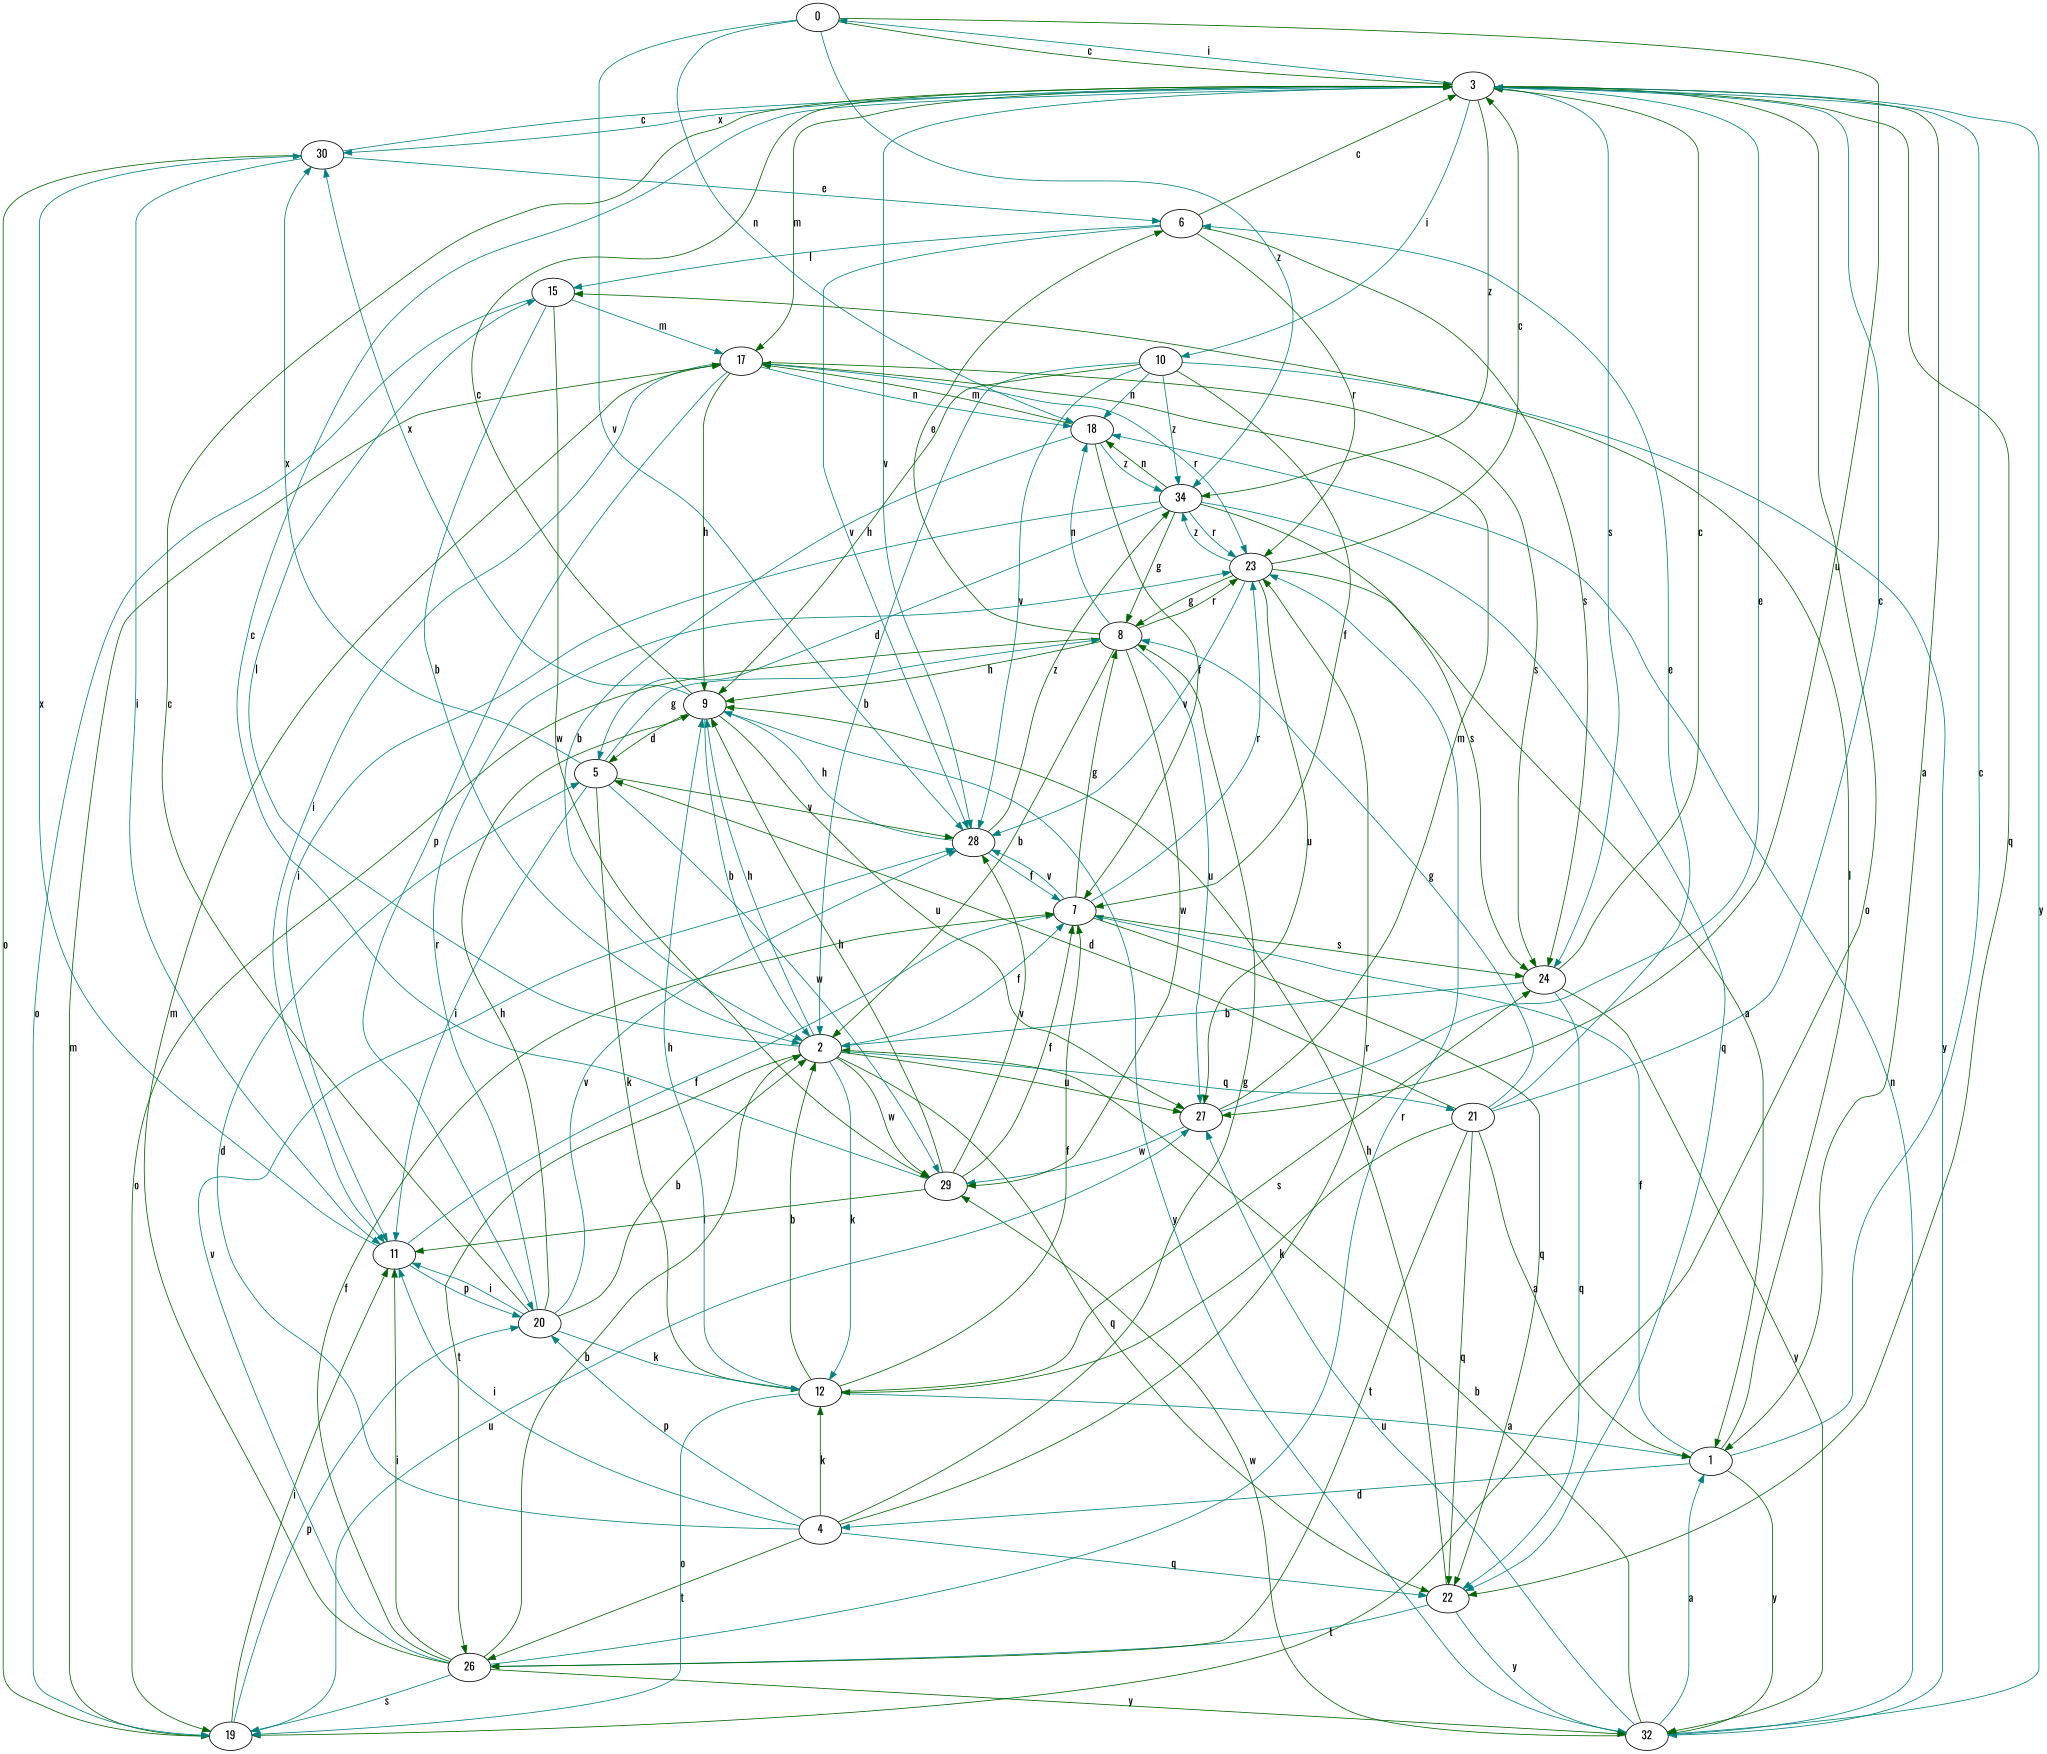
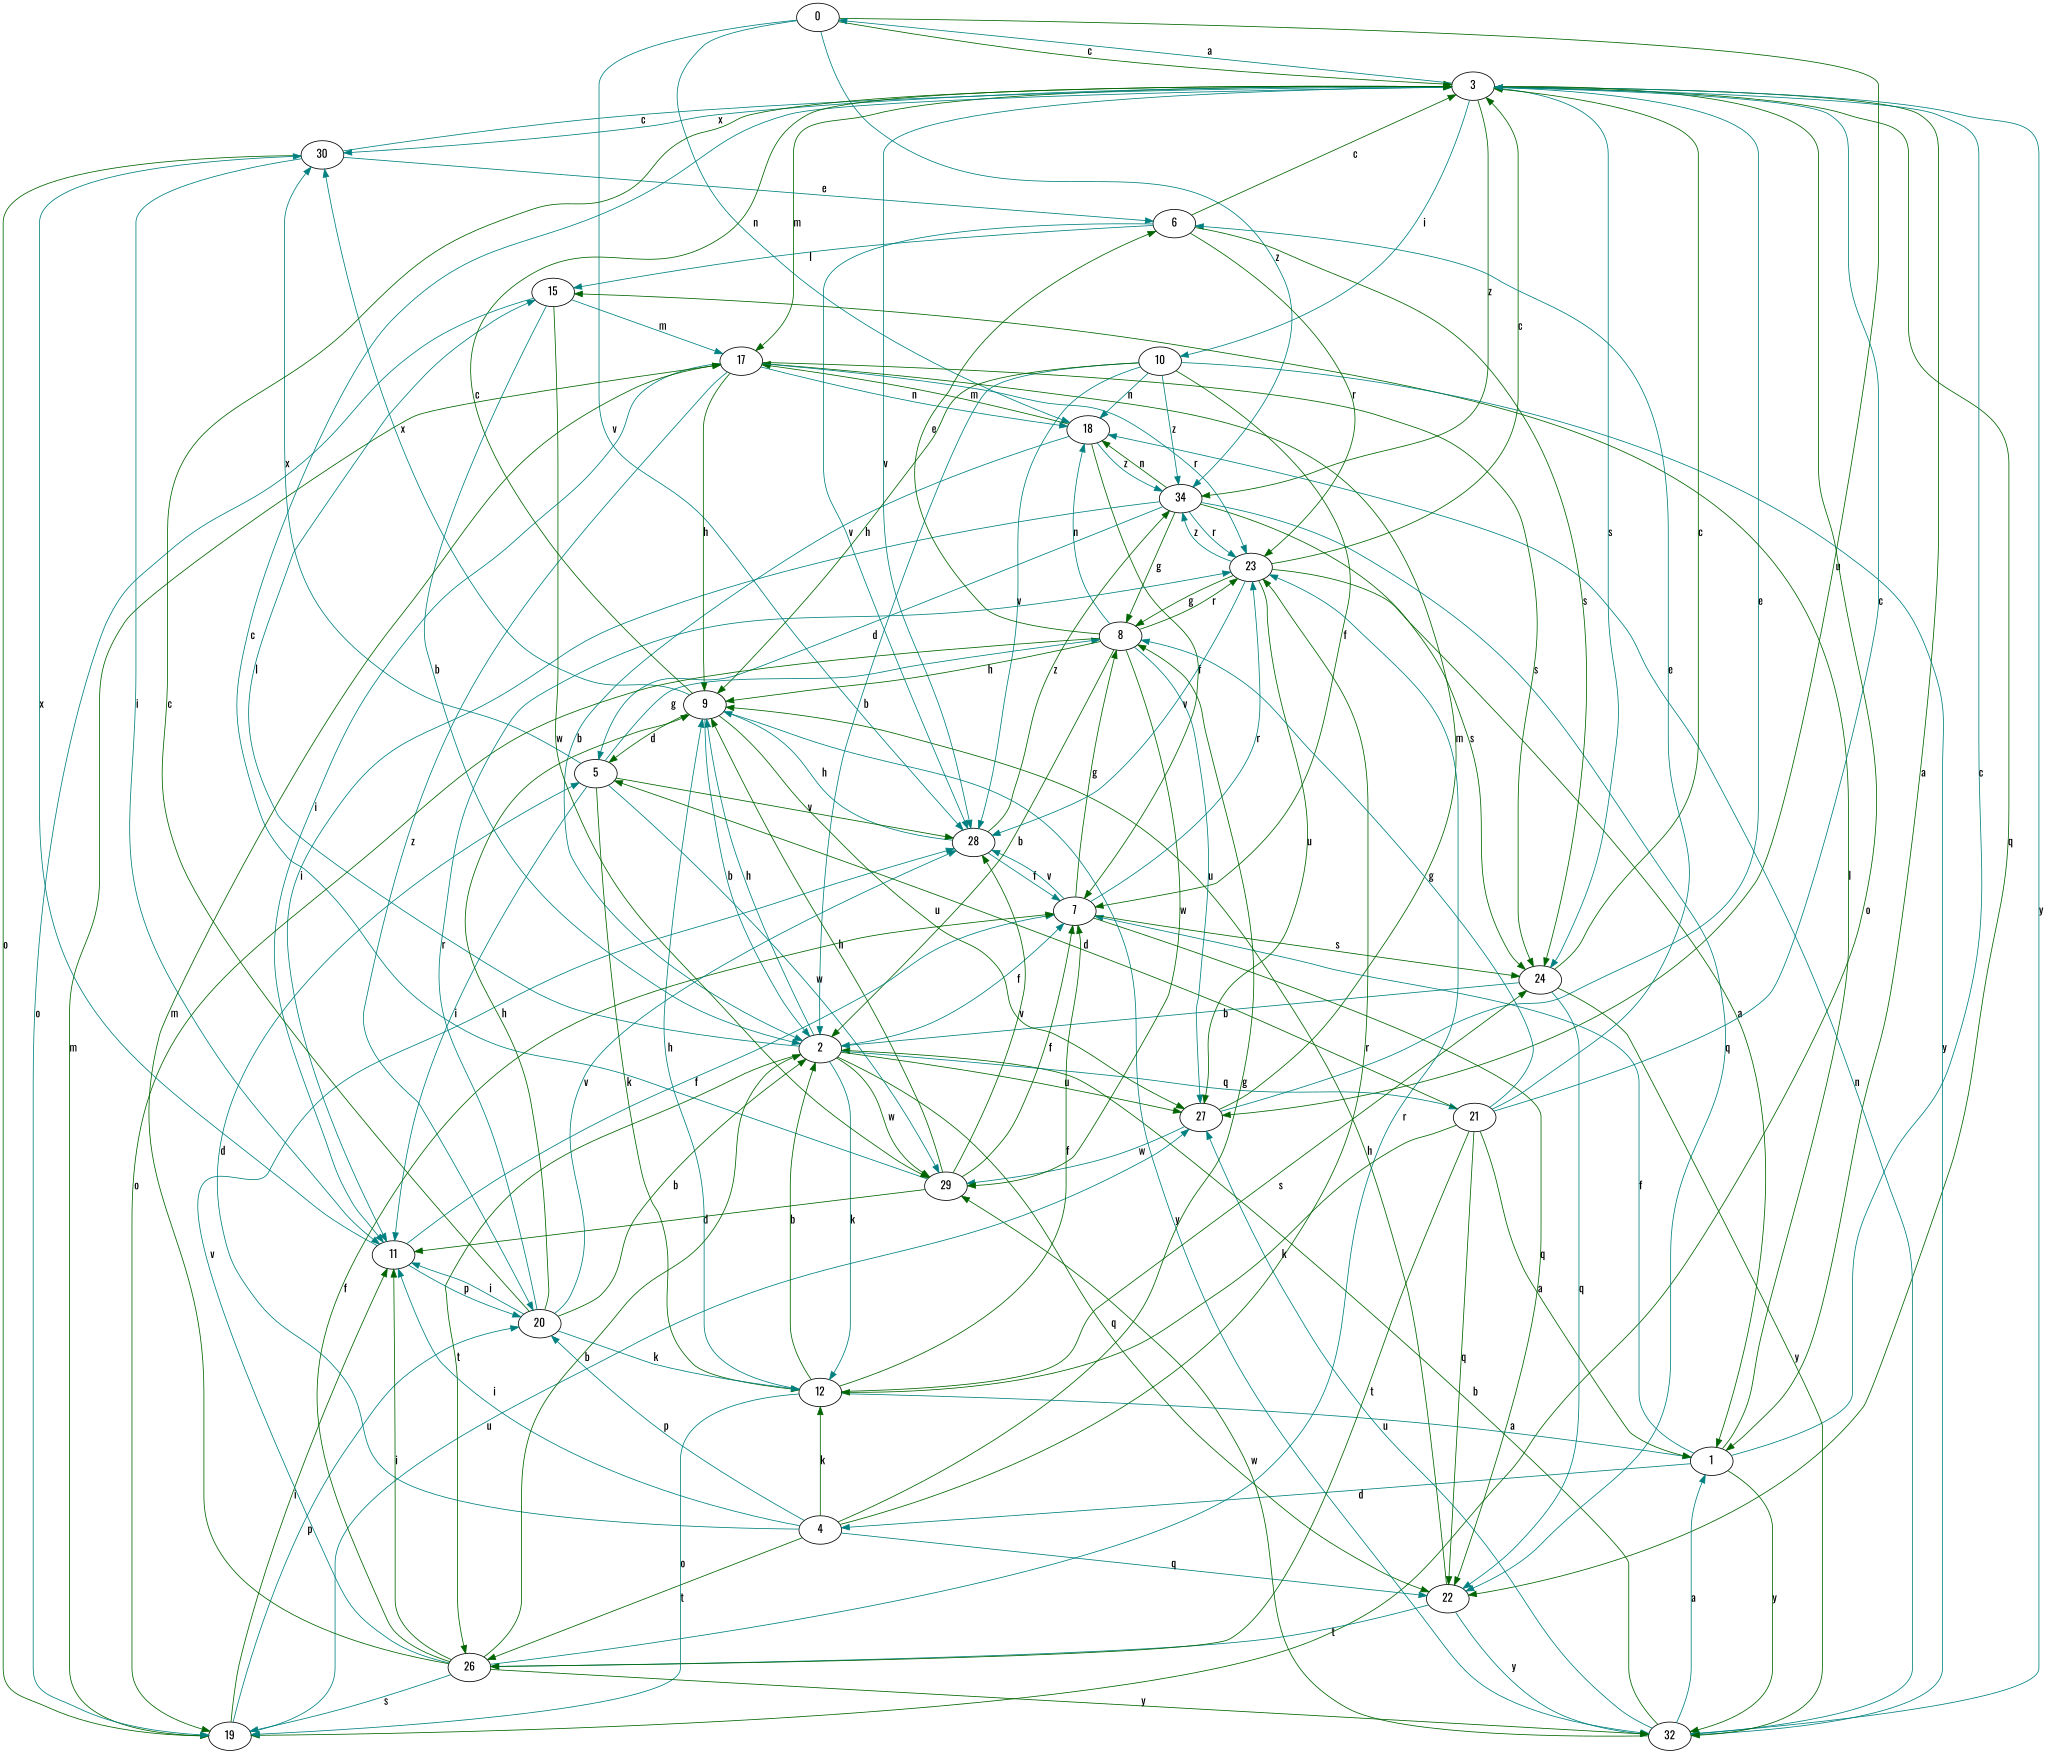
(1209, 52) -> (1210, 52)
(437, 842) -> (413, 842)
(705, 1221) -> (706, 1221)
